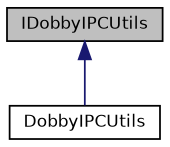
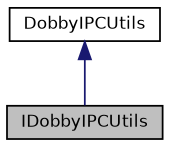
(85, 83) -> (85, 83)
